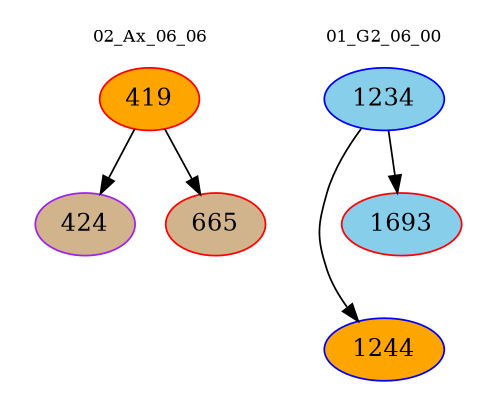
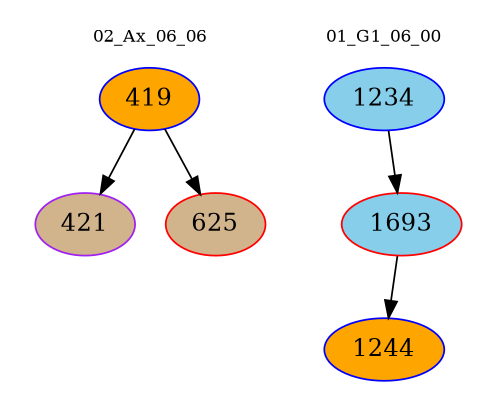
(384, 37) -> (384, 37)
(150, 99) -> (150, 99)
(321, 216) -> (394, 278)
(85, 224) -> (85, 224)
(216, 224) -> (216, 224)
